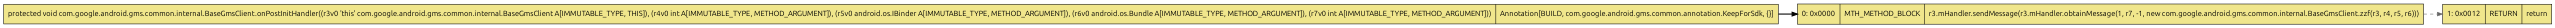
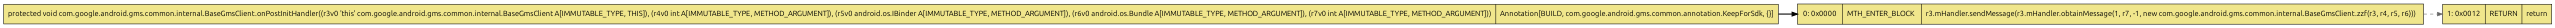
(1882, 14) -> (1881, 14)
